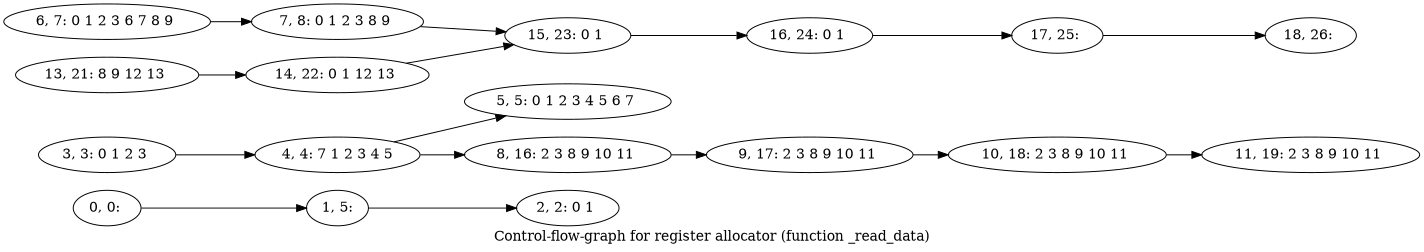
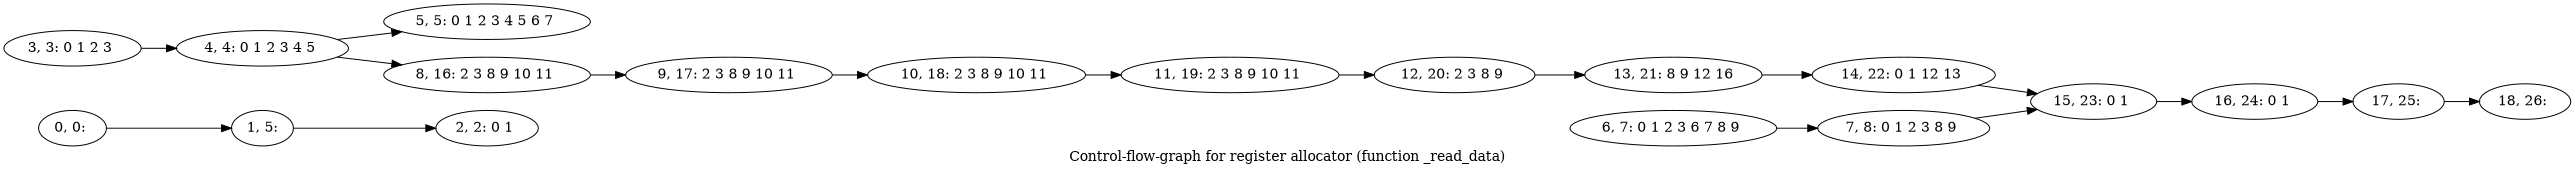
(107, 75) -> (1673, 75)
none -> (1455, 75)
(337, 155) -> (262, 48)
